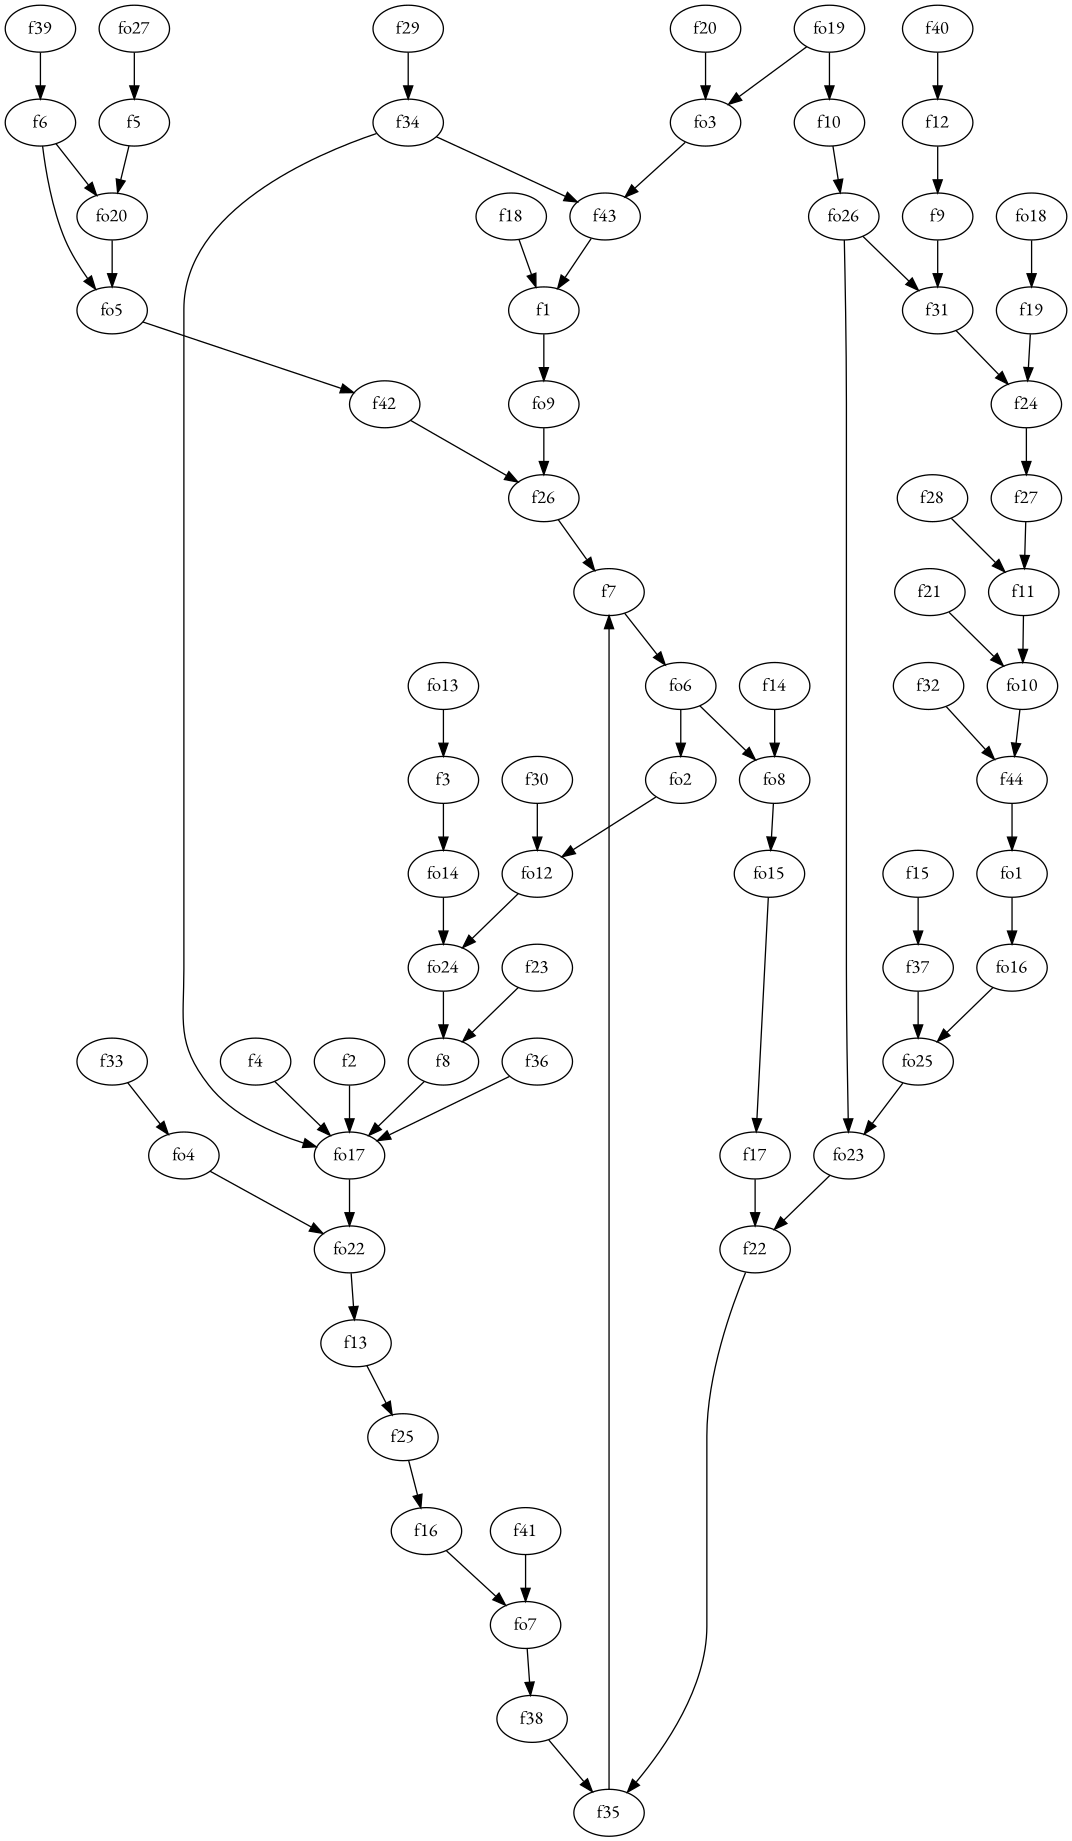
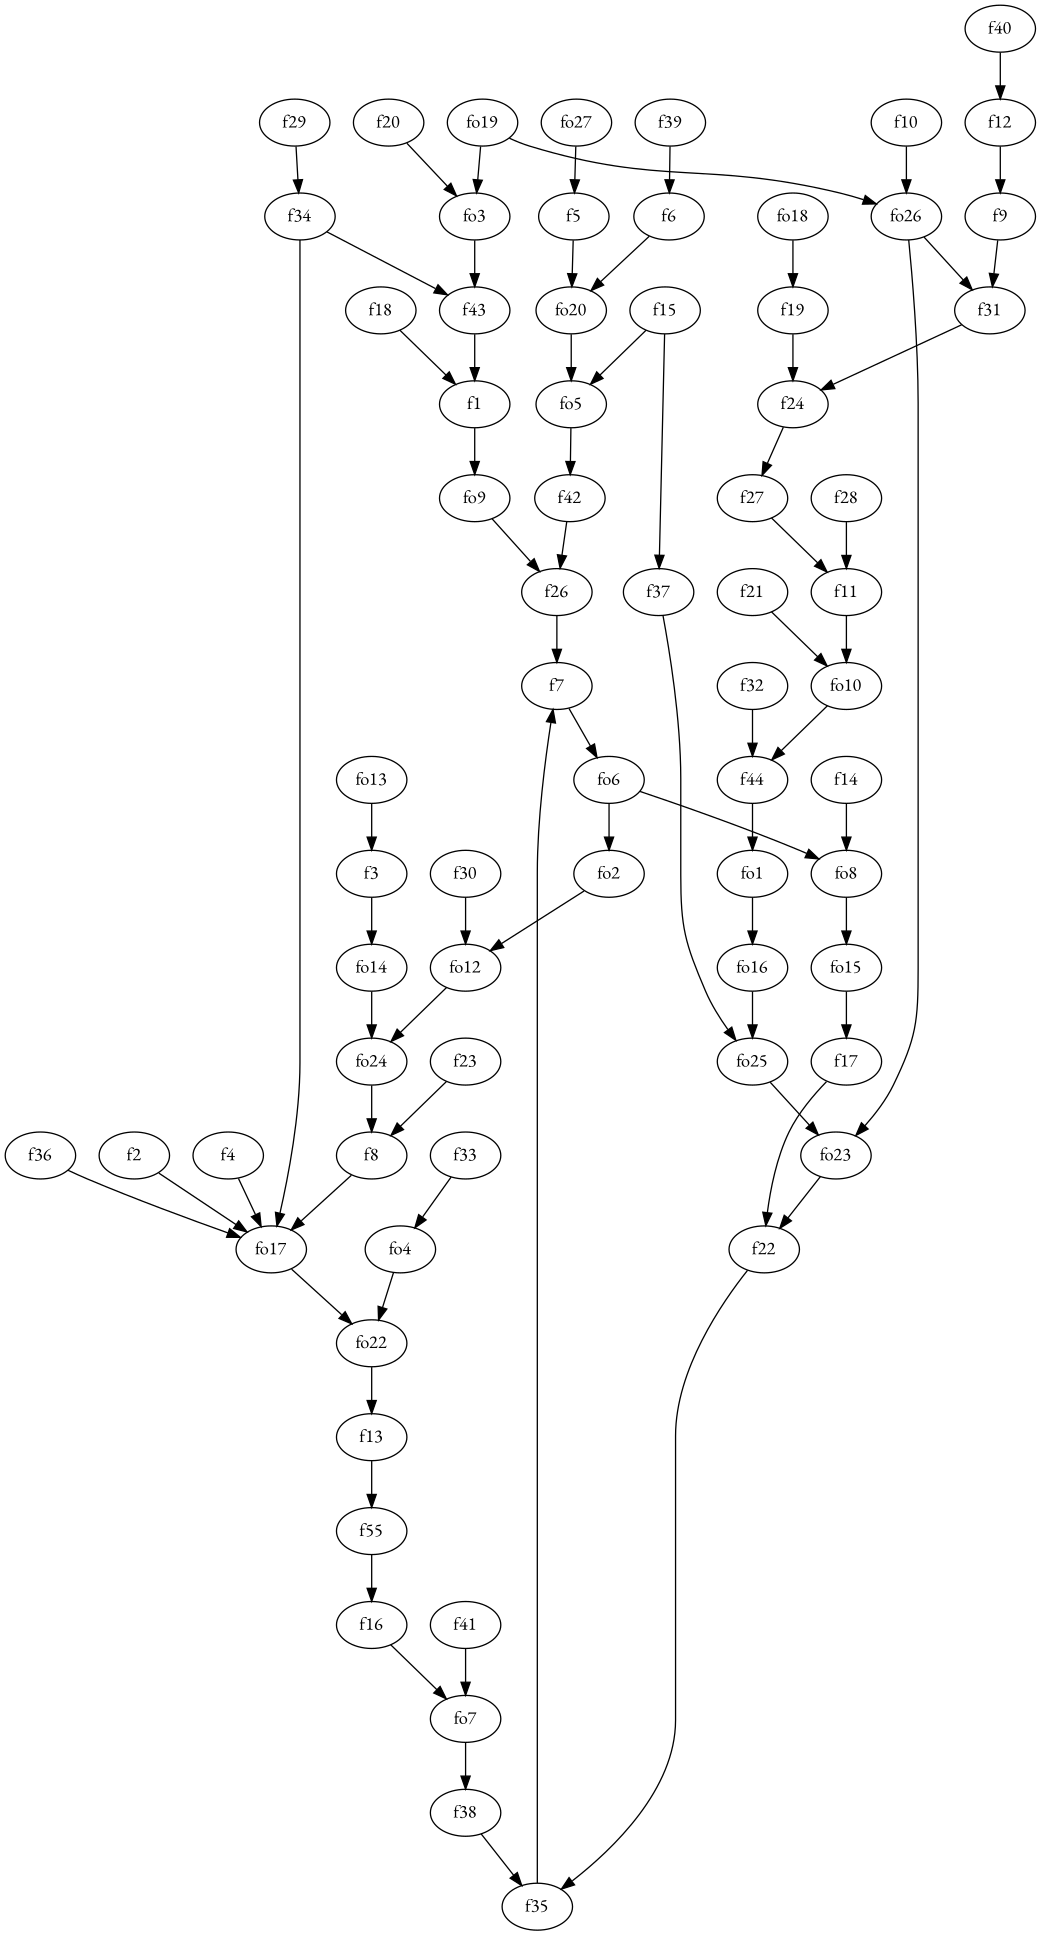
(829, 69) -> (686, 173)
(56, 215) -> (623, 353)
(403, 1437) -> (372, 1531)
